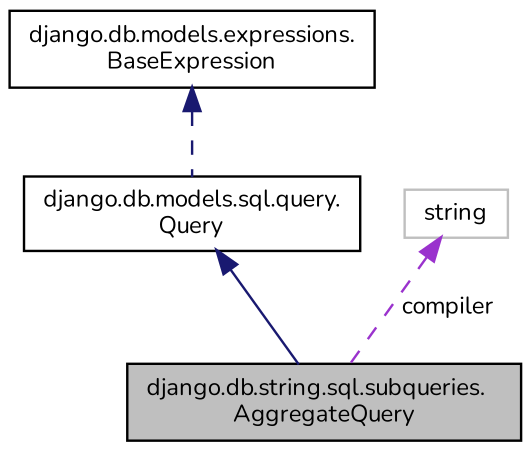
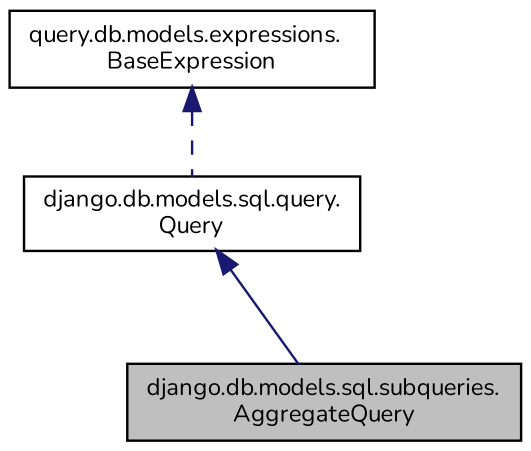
(192, 49) -> (192, 49)
(456, 214) -> none
(324, 402) -> (324, 402)
